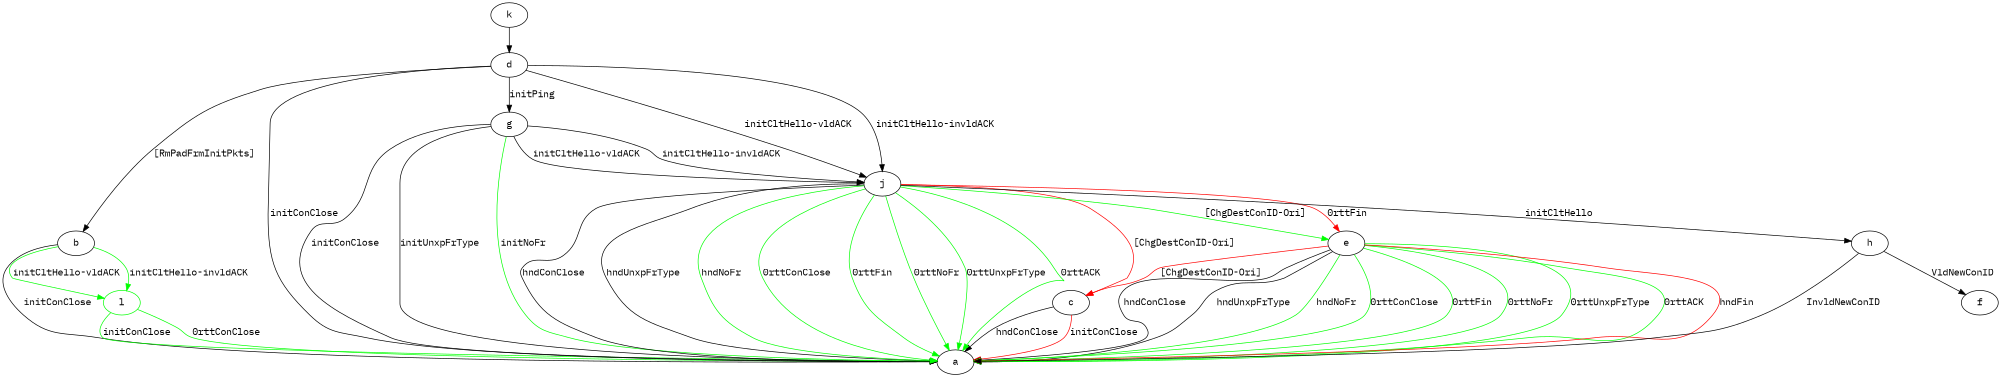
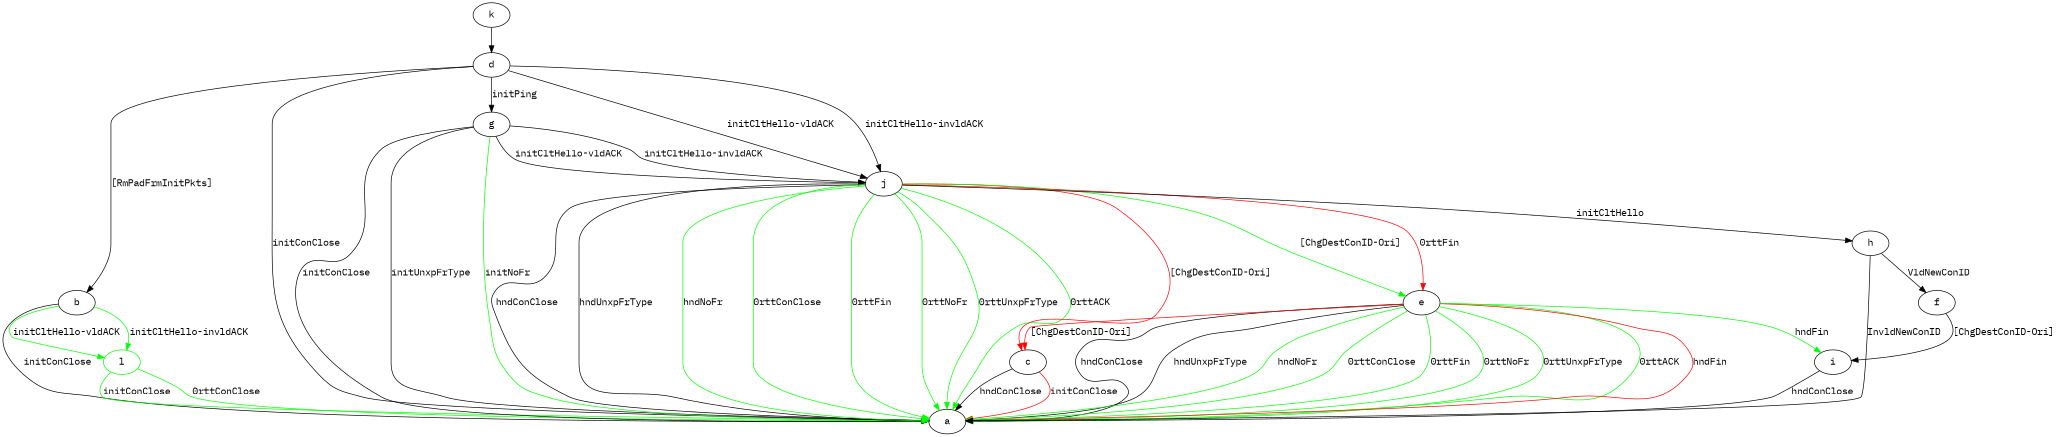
none -> (1833, 362)
